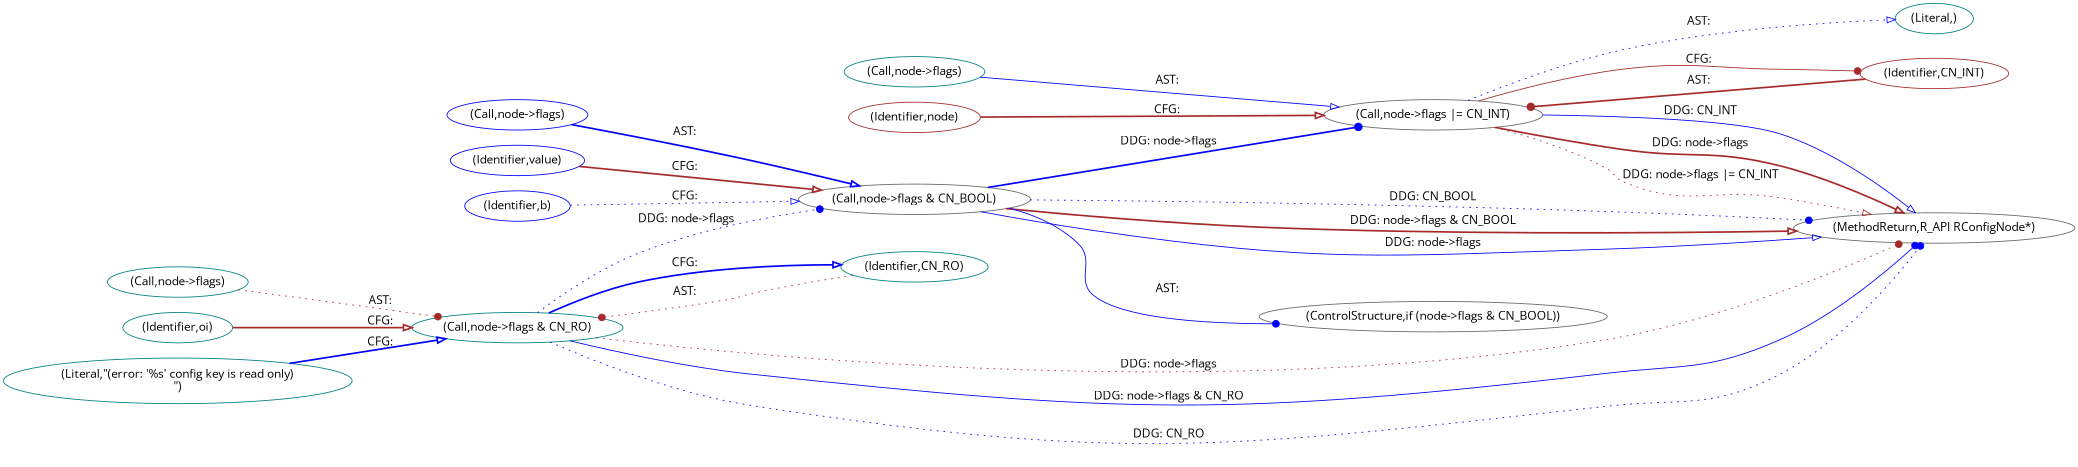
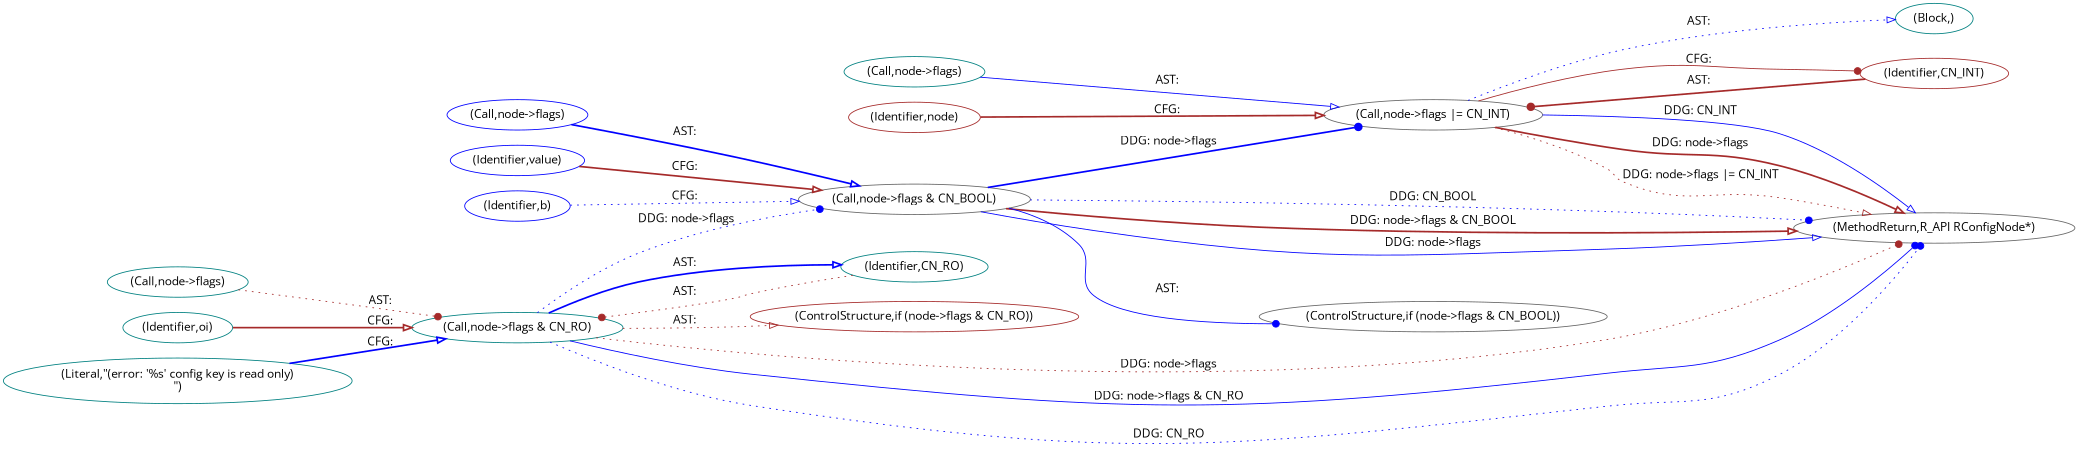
(1934, 19) -> (1934, 19)
(687, 263) -> (687, 263)
none -> (914, 317)
